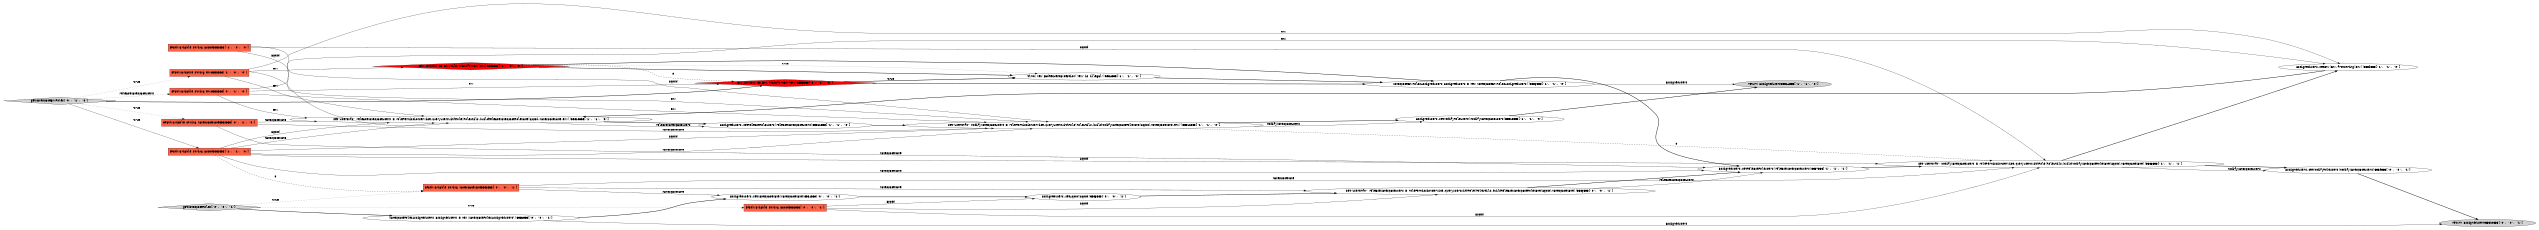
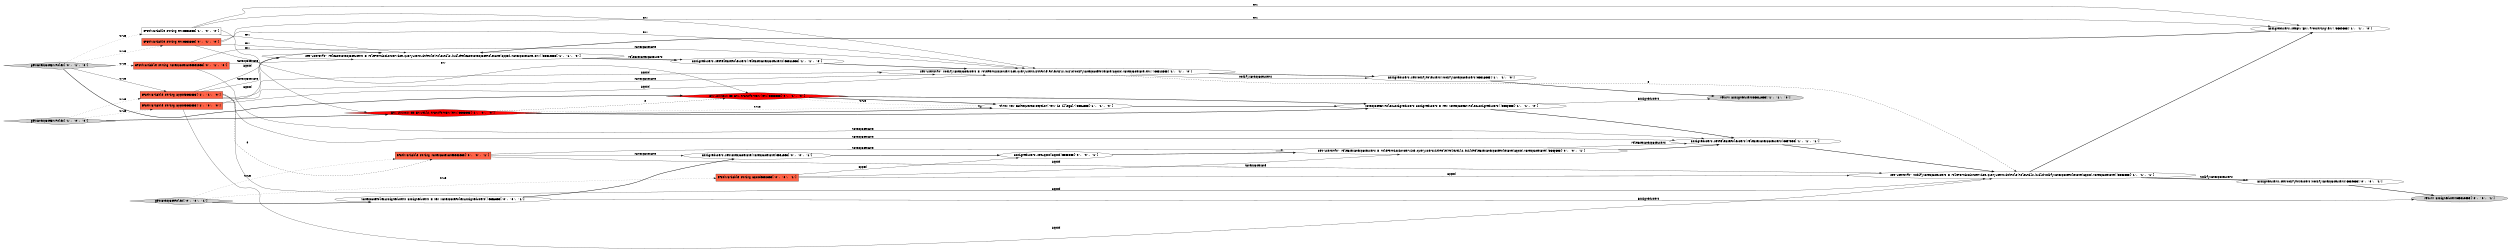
(209, 73) -> (181, 31)
(137, 94) -> (123, 52)
none -> (60, 121)
